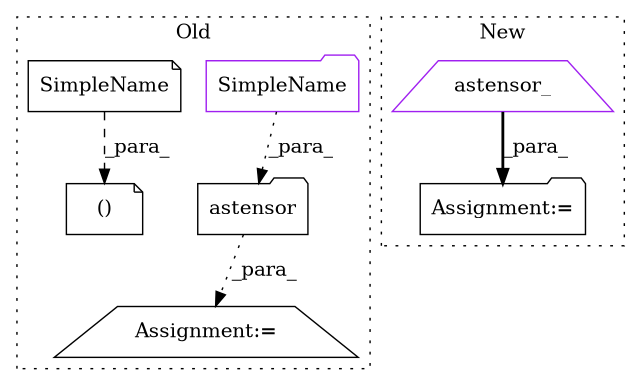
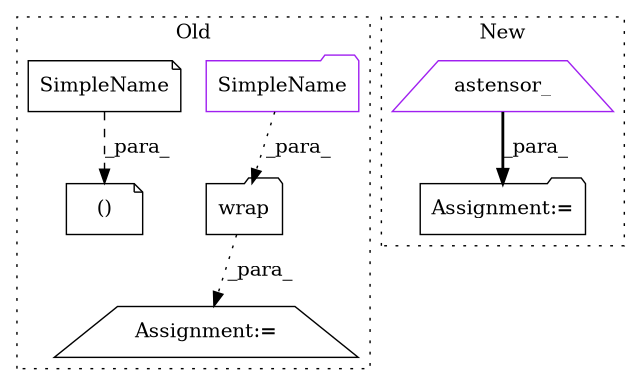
(253, 209) -> (244, 209)
